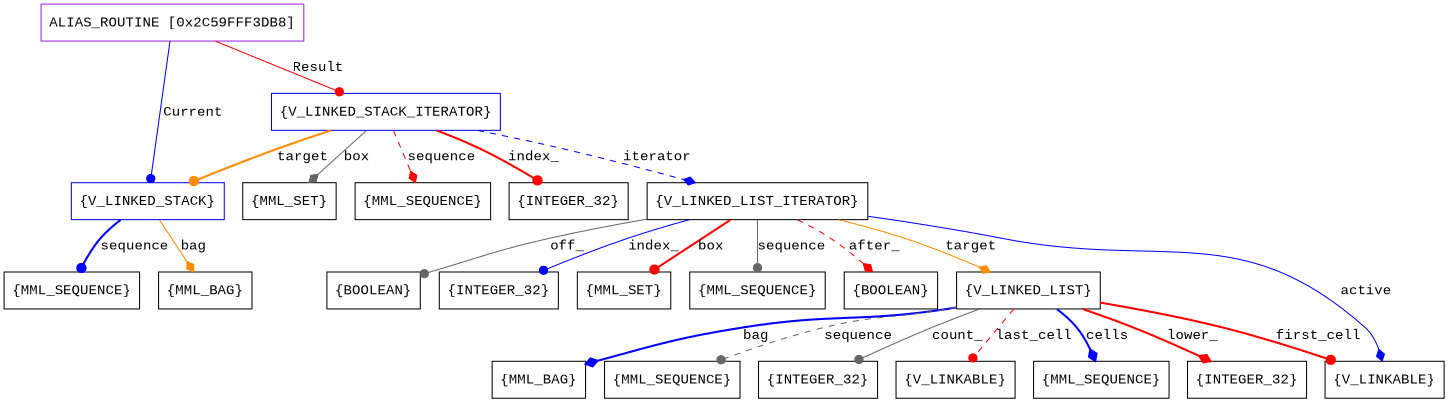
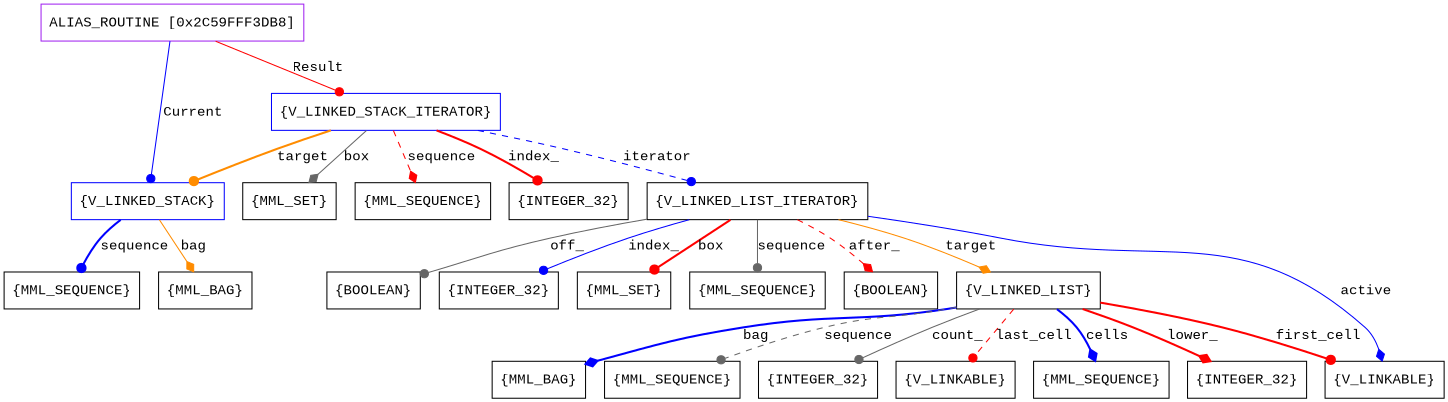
(581, 153) -> (583, 153)
